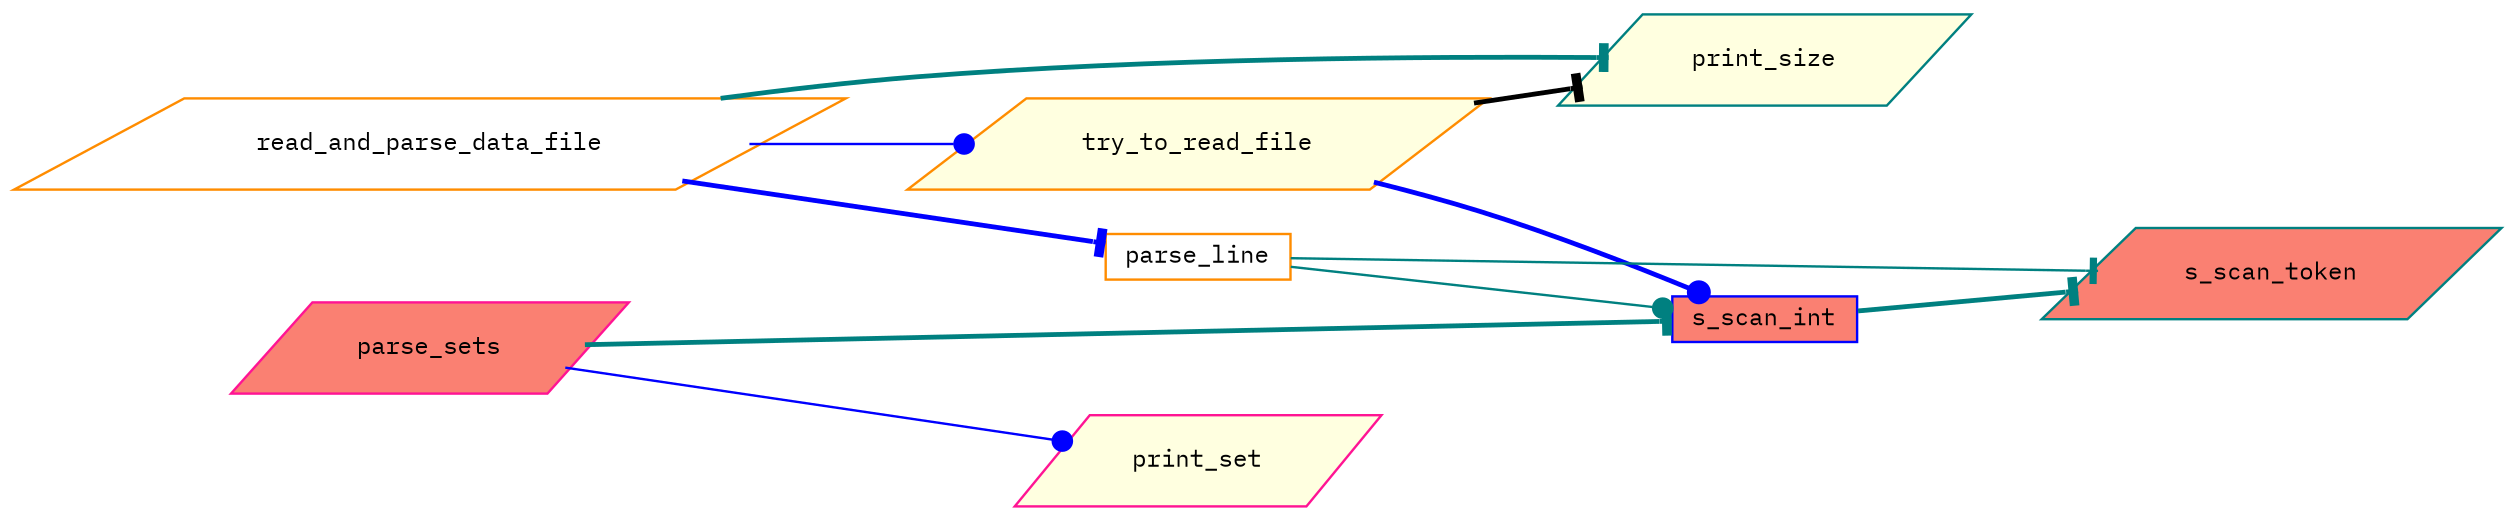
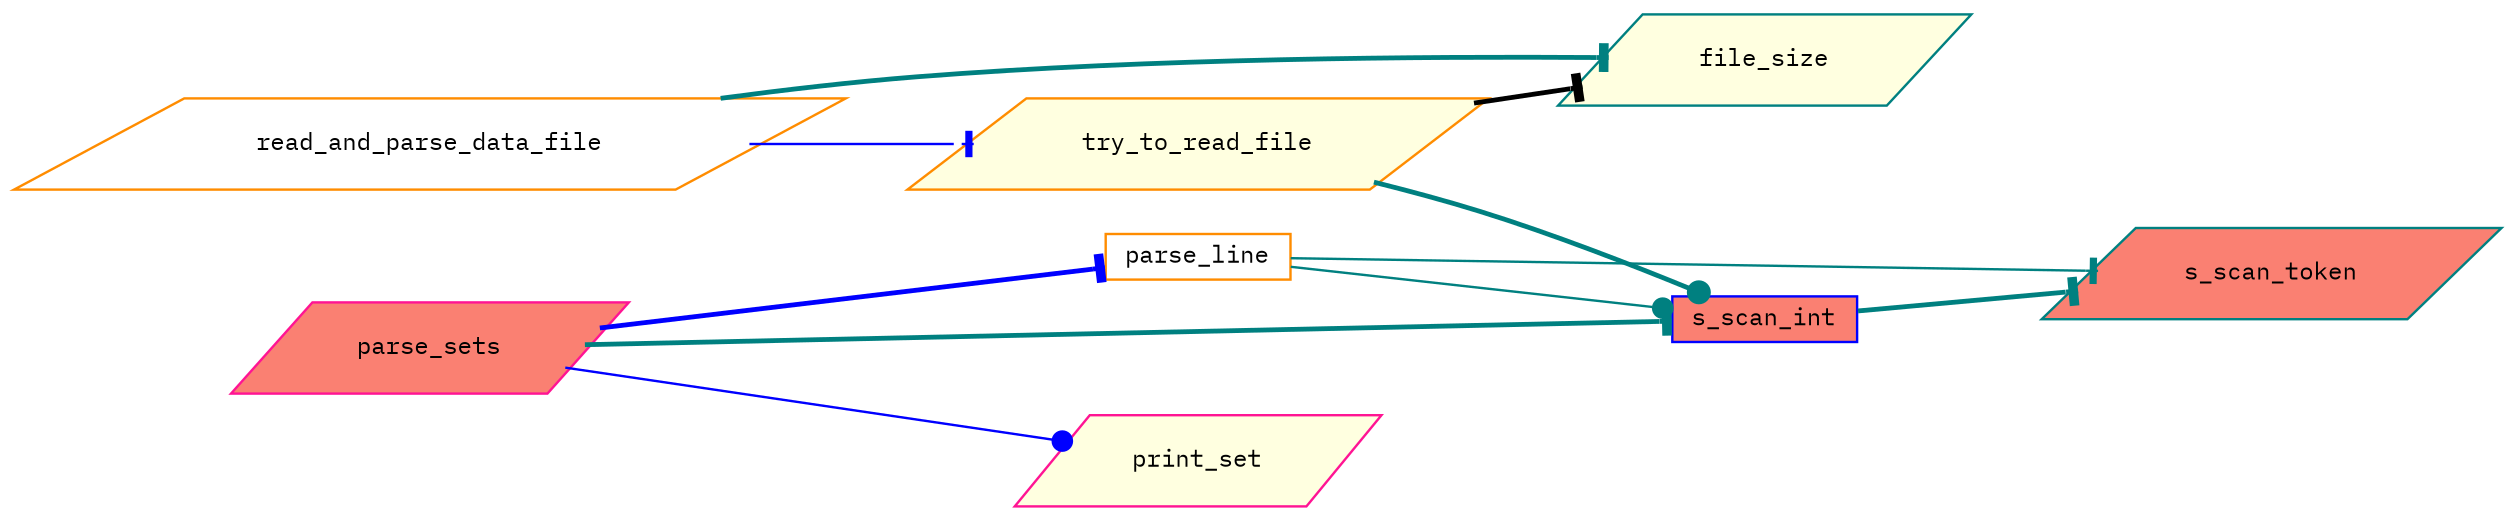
(1765, 60) -> (1765, 60)
(852, 144) -> (852, 144)
(888, 211) -> (846, 299)
(1534, 229) -> (1534, 229)
